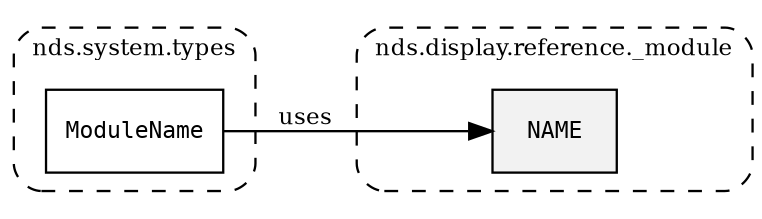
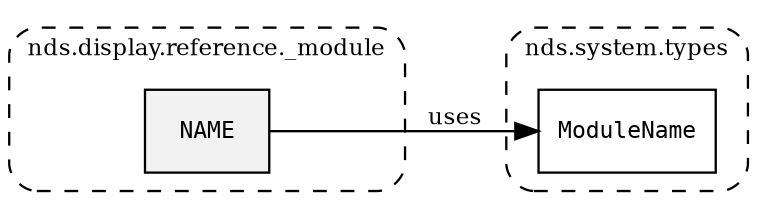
(340, 131) -> (386, 131)
